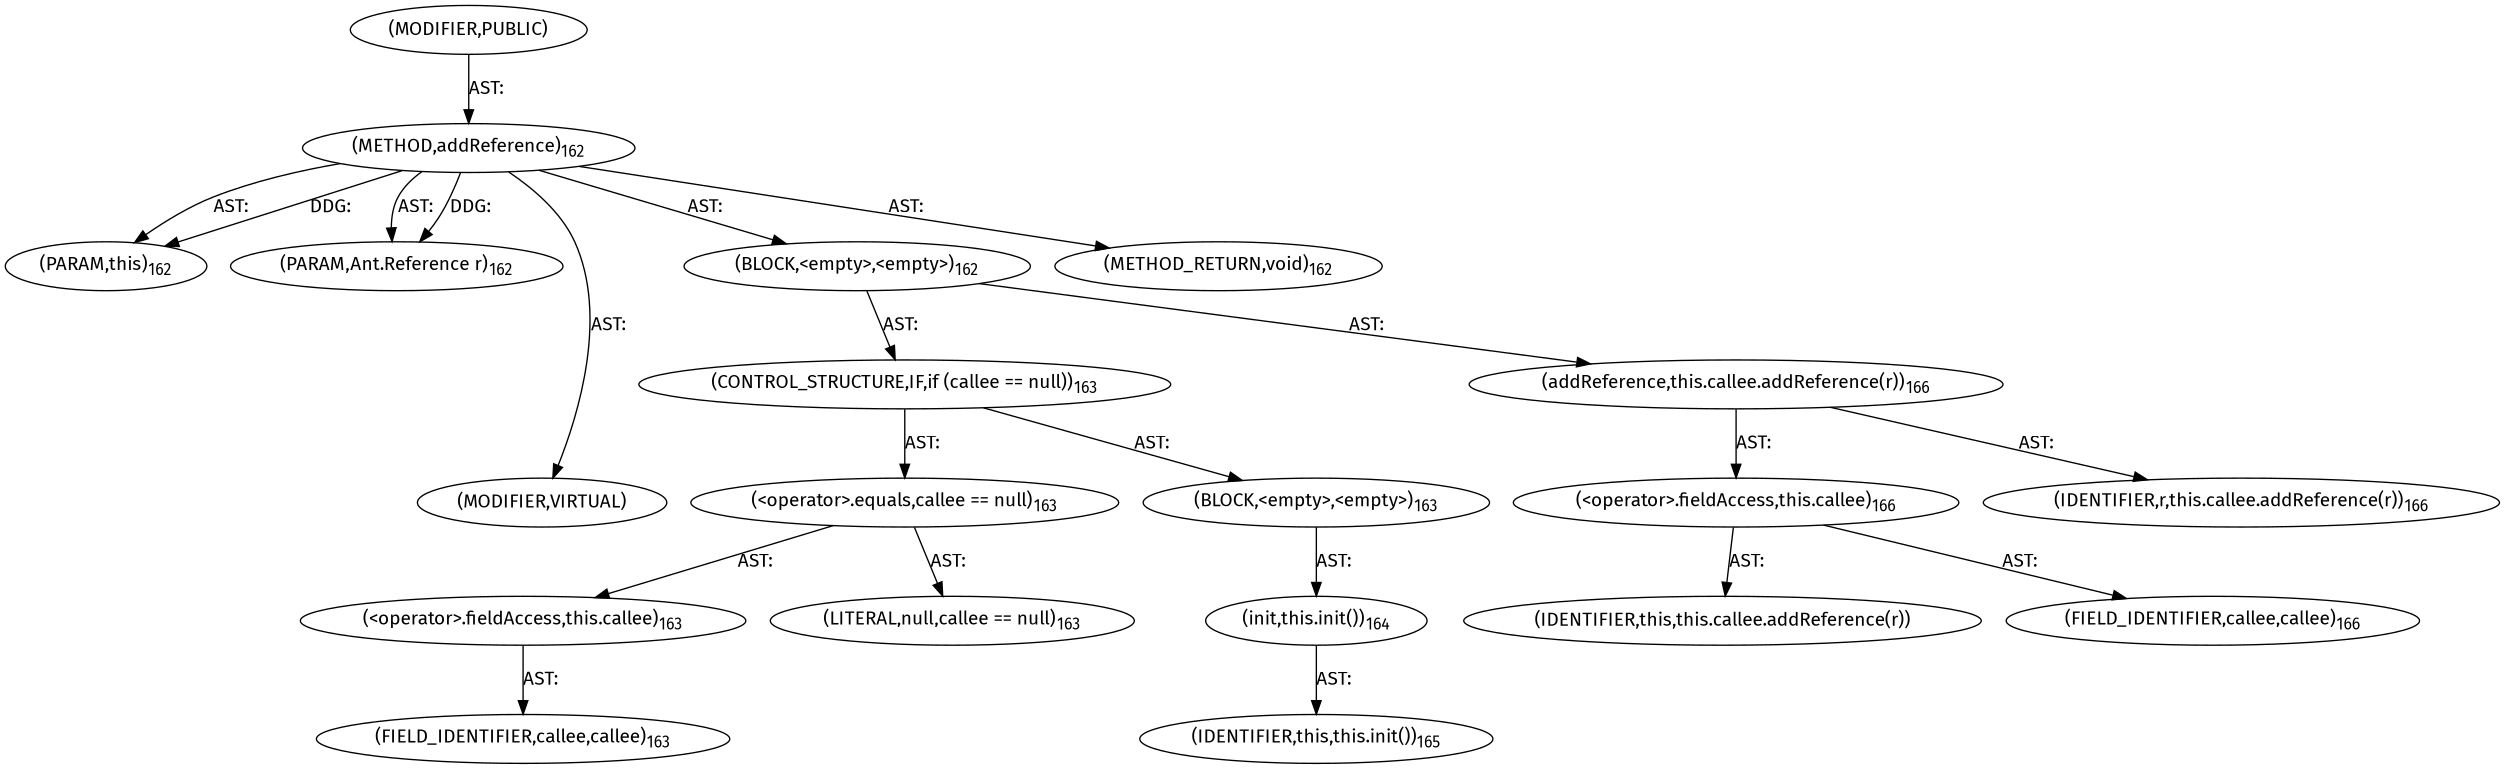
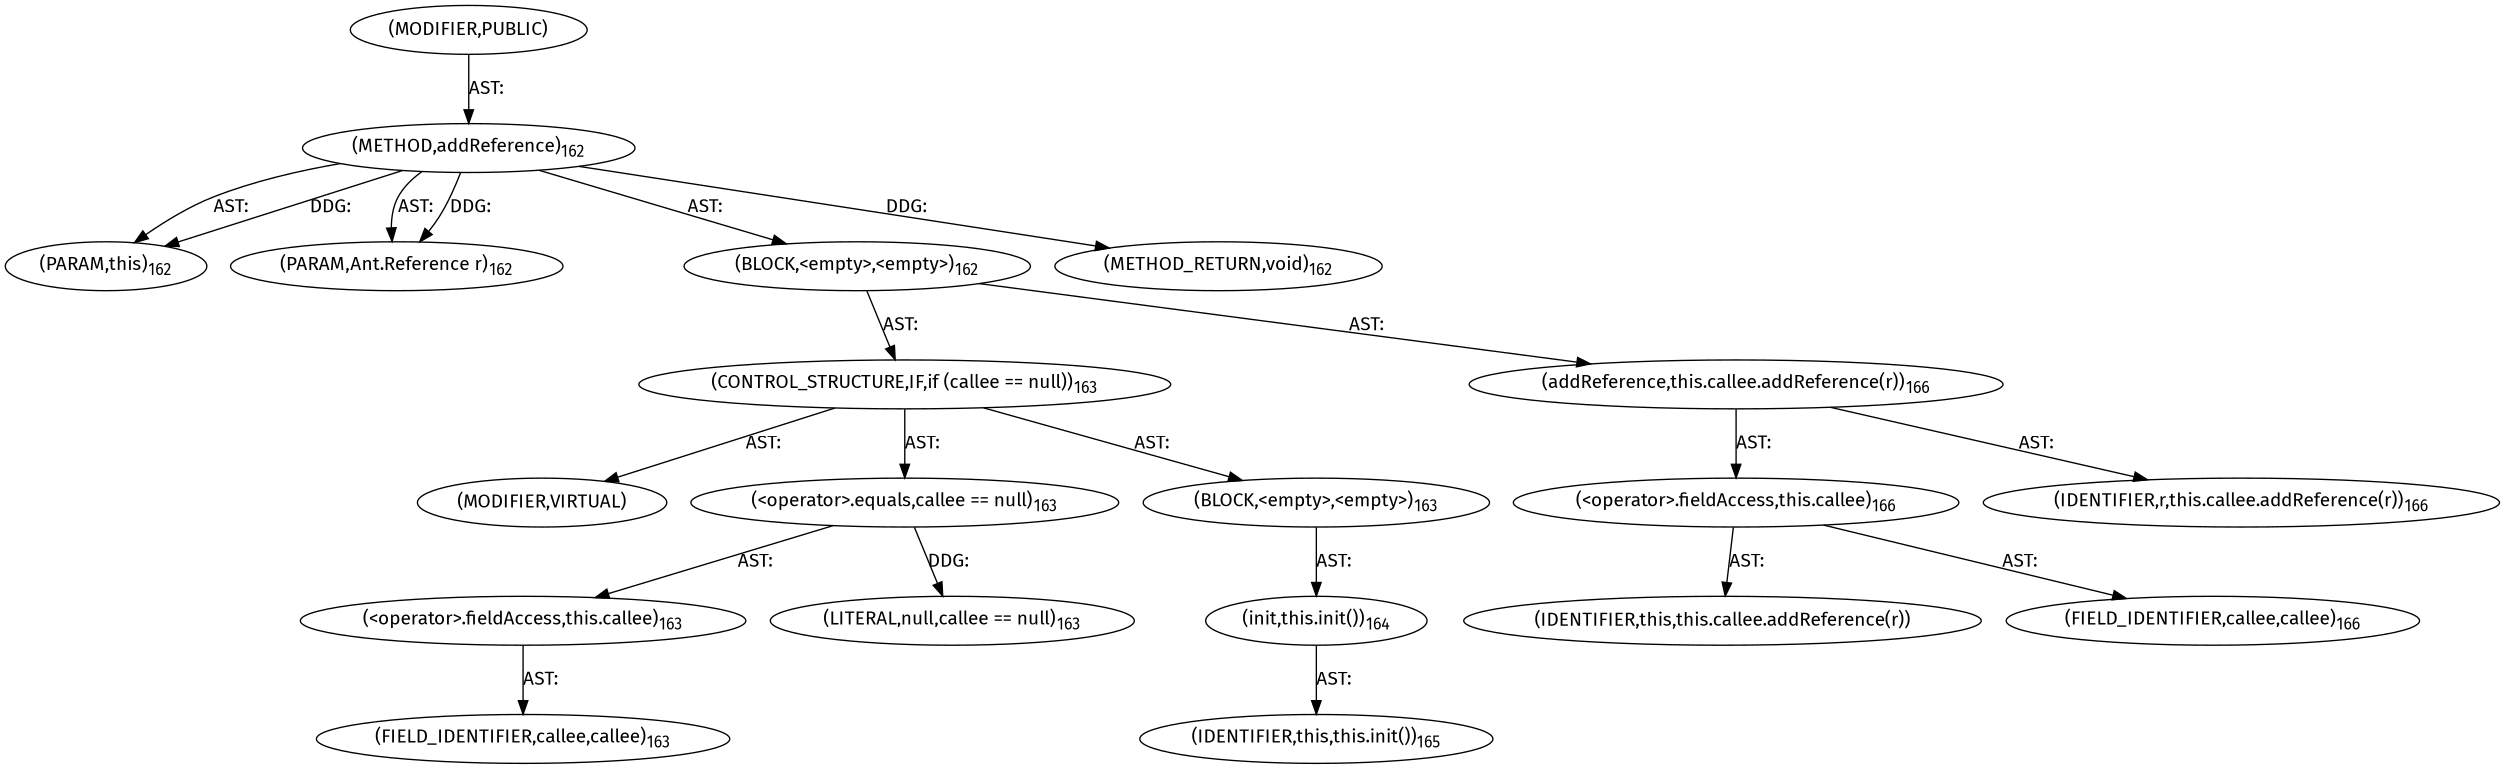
(909, 207) -> (909, 207)
(589, 306) -> (726, 443)
(951, 562) -> (951, 562)
